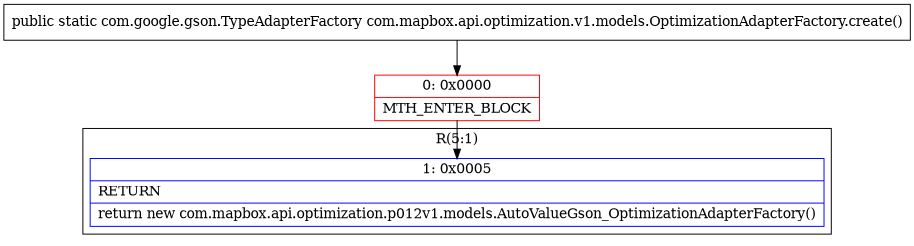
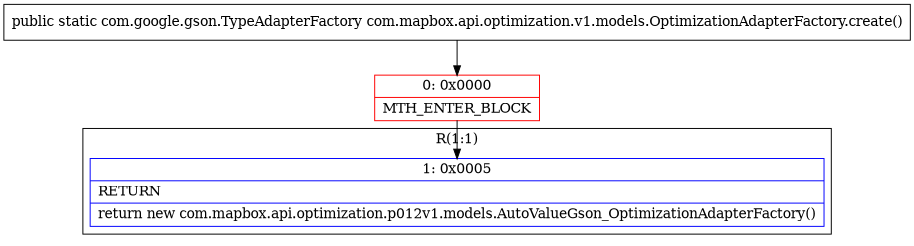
(457, 140) -> (457, 140)
